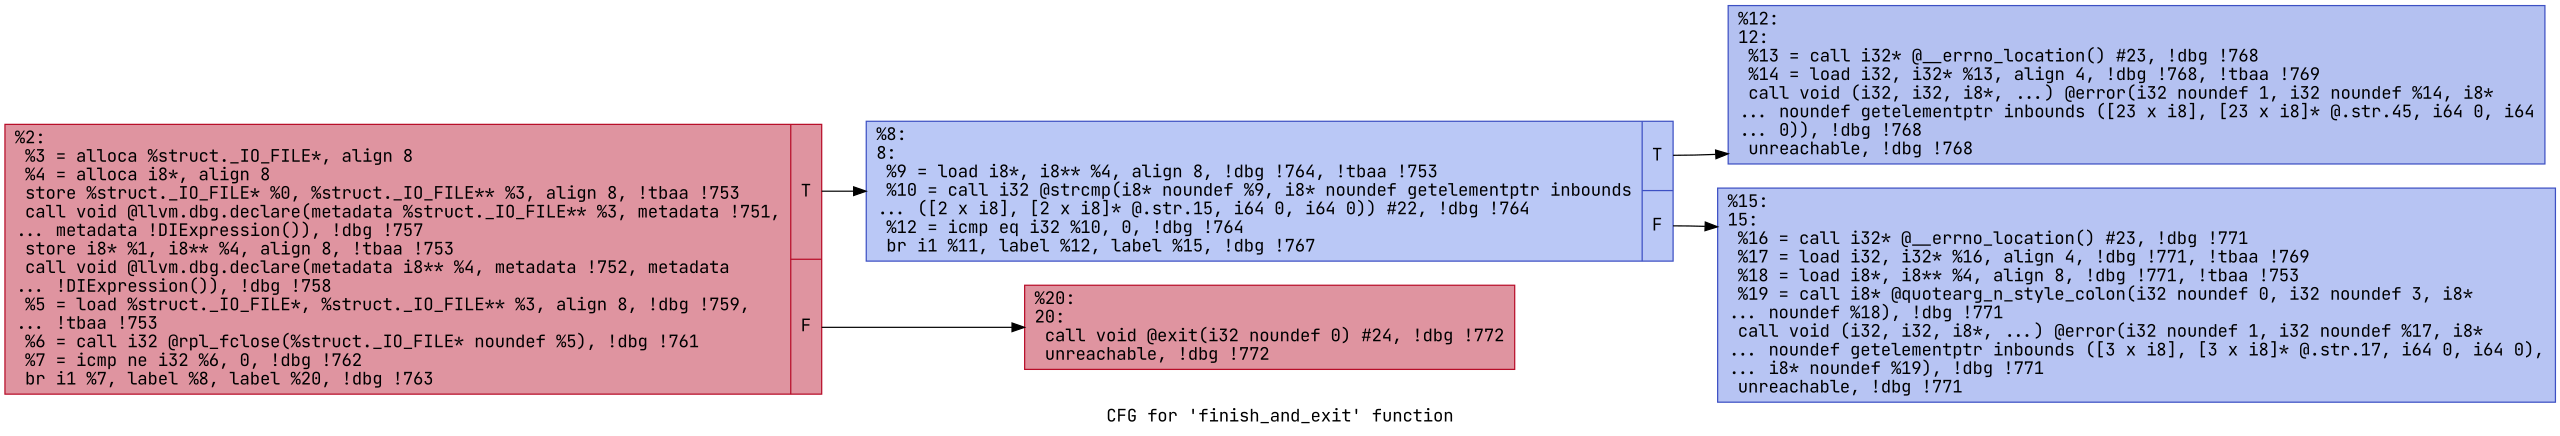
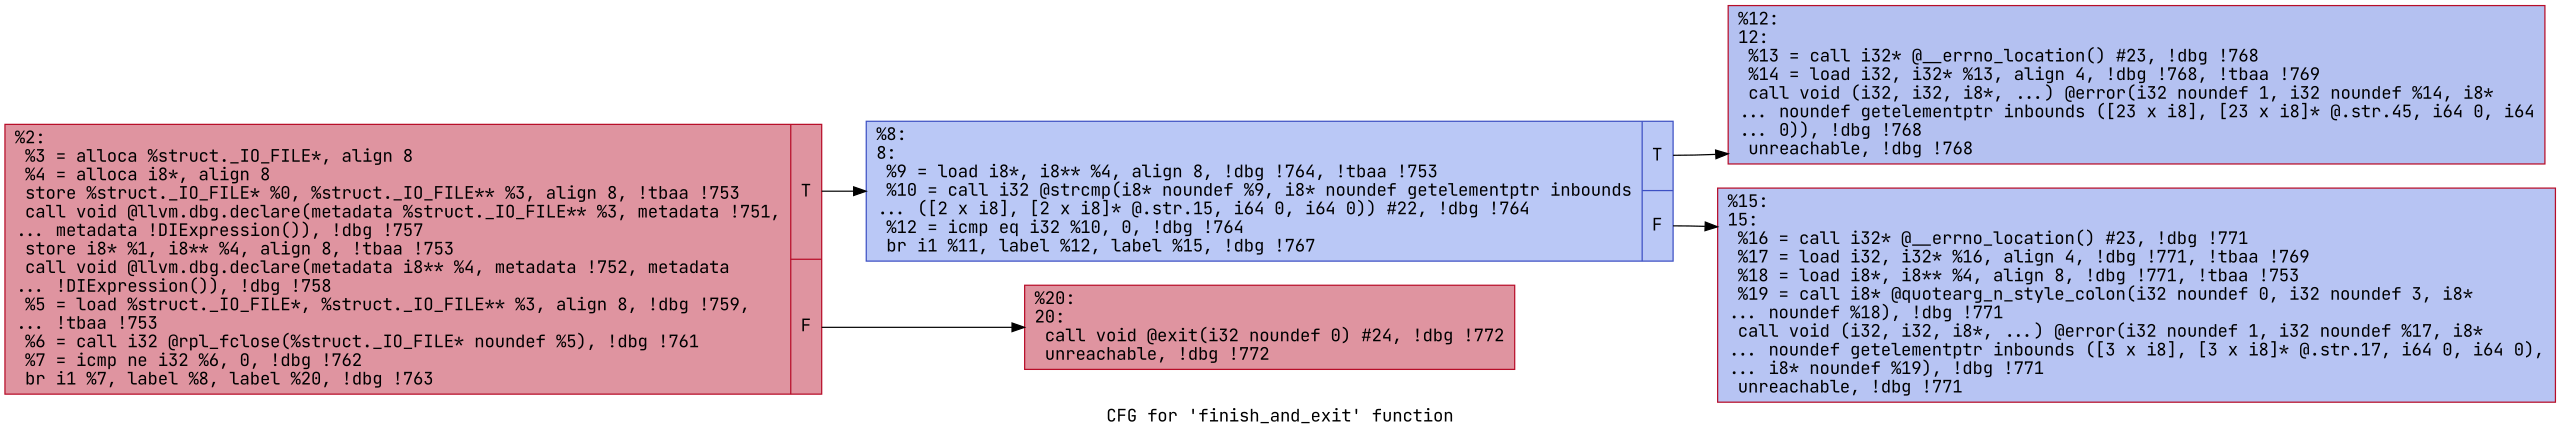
(2137, 85) -> (2137, 85)
(2137, 295) -> (2137, 295)
